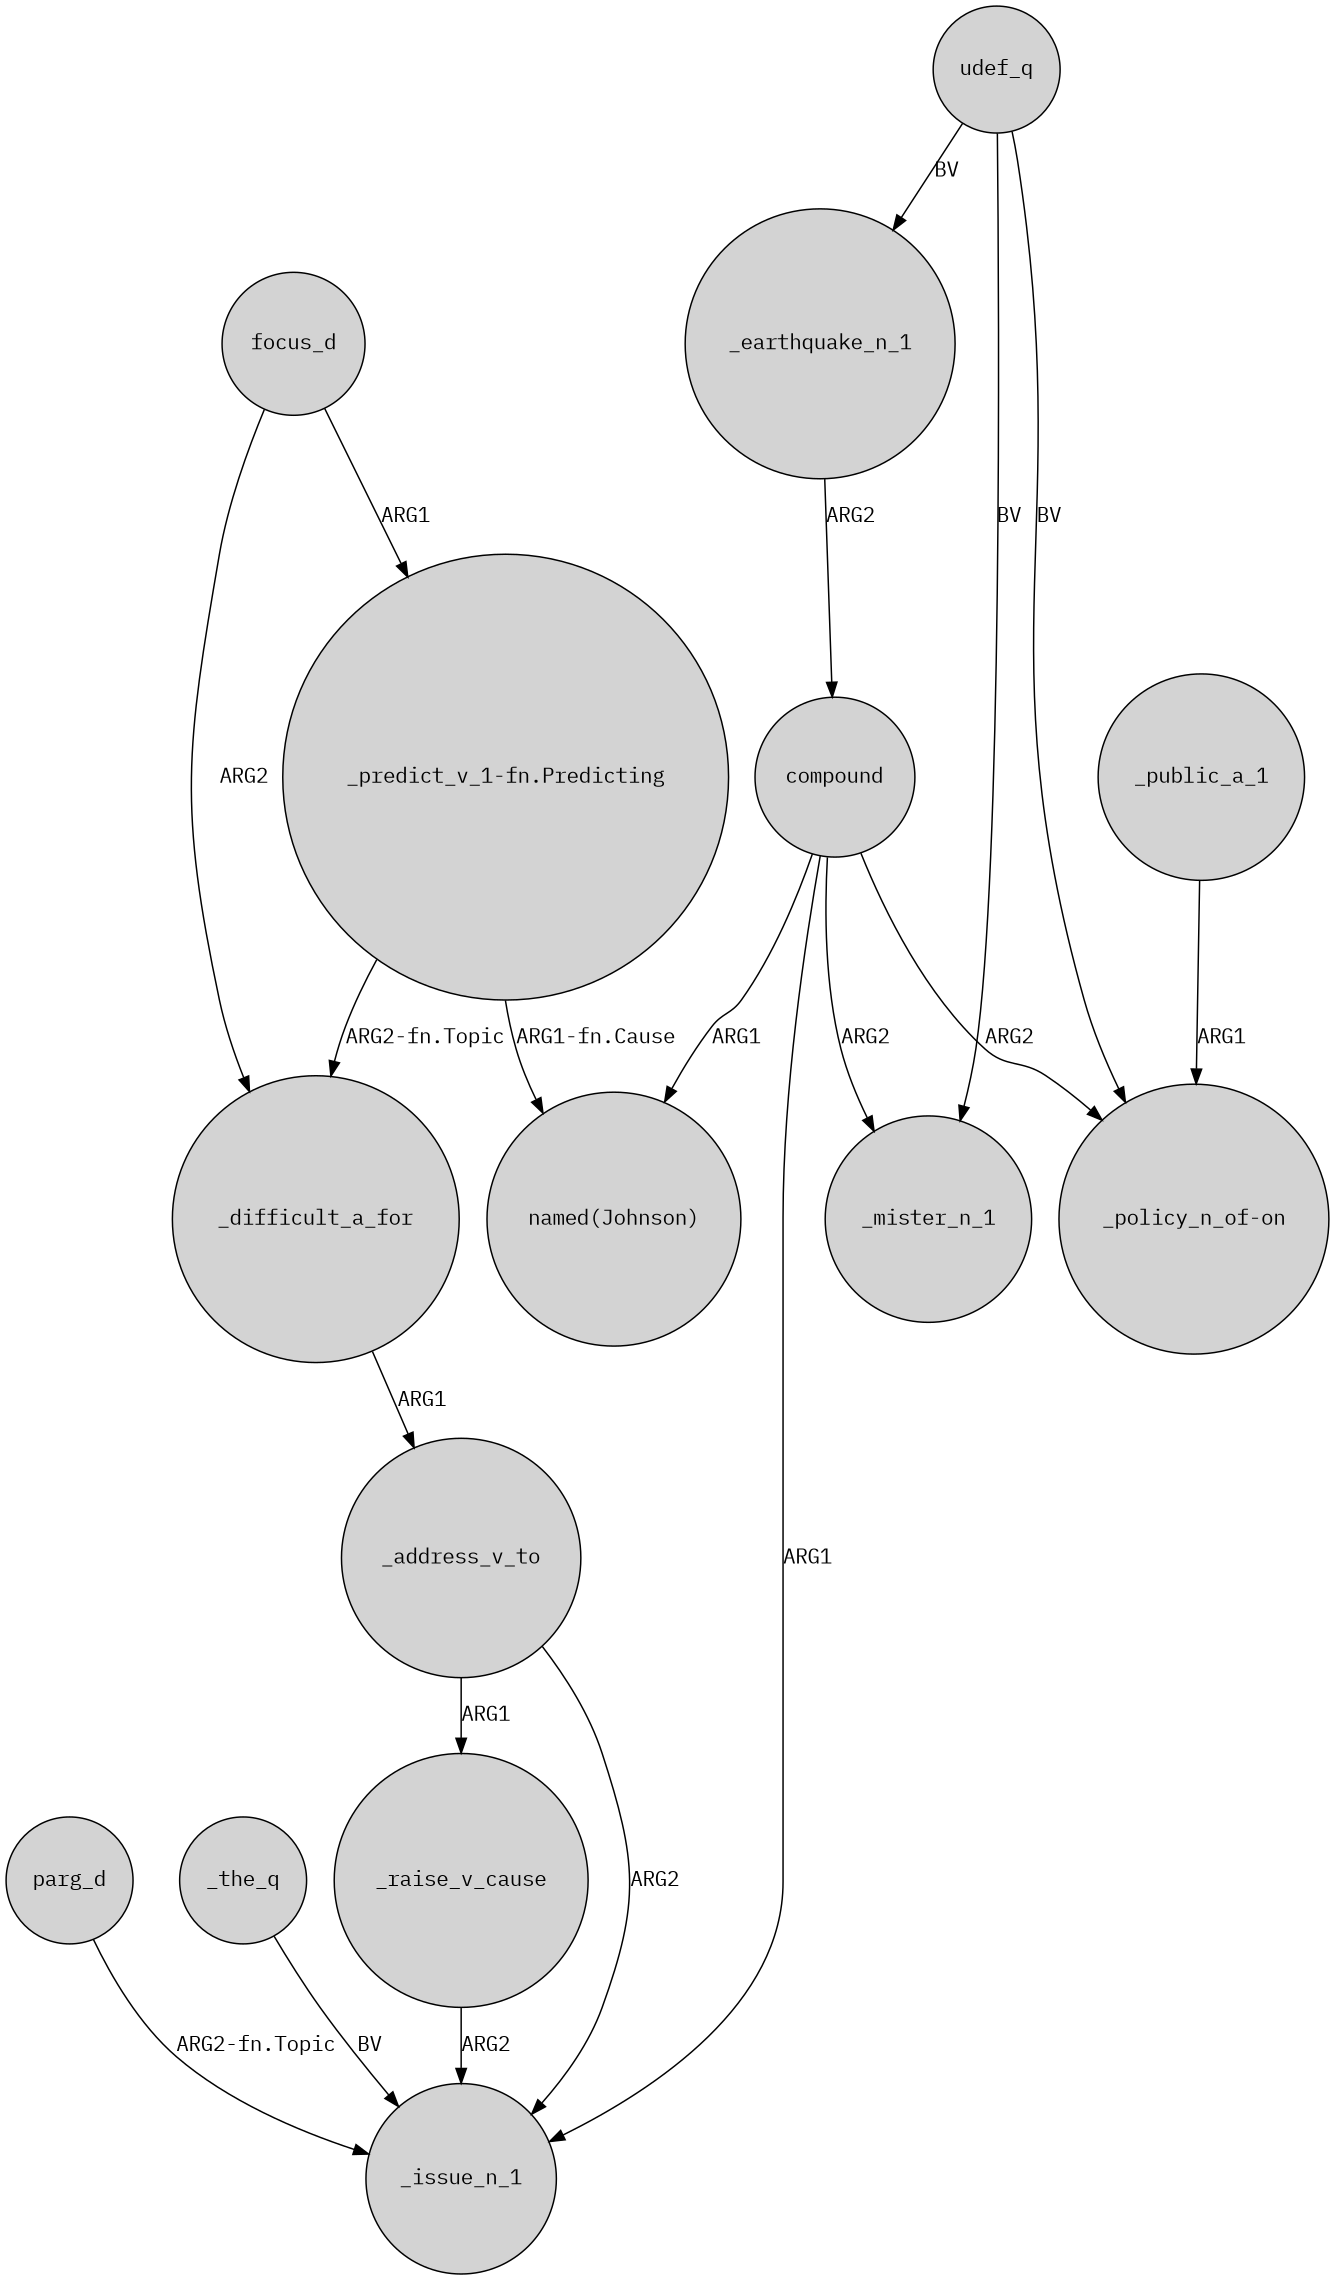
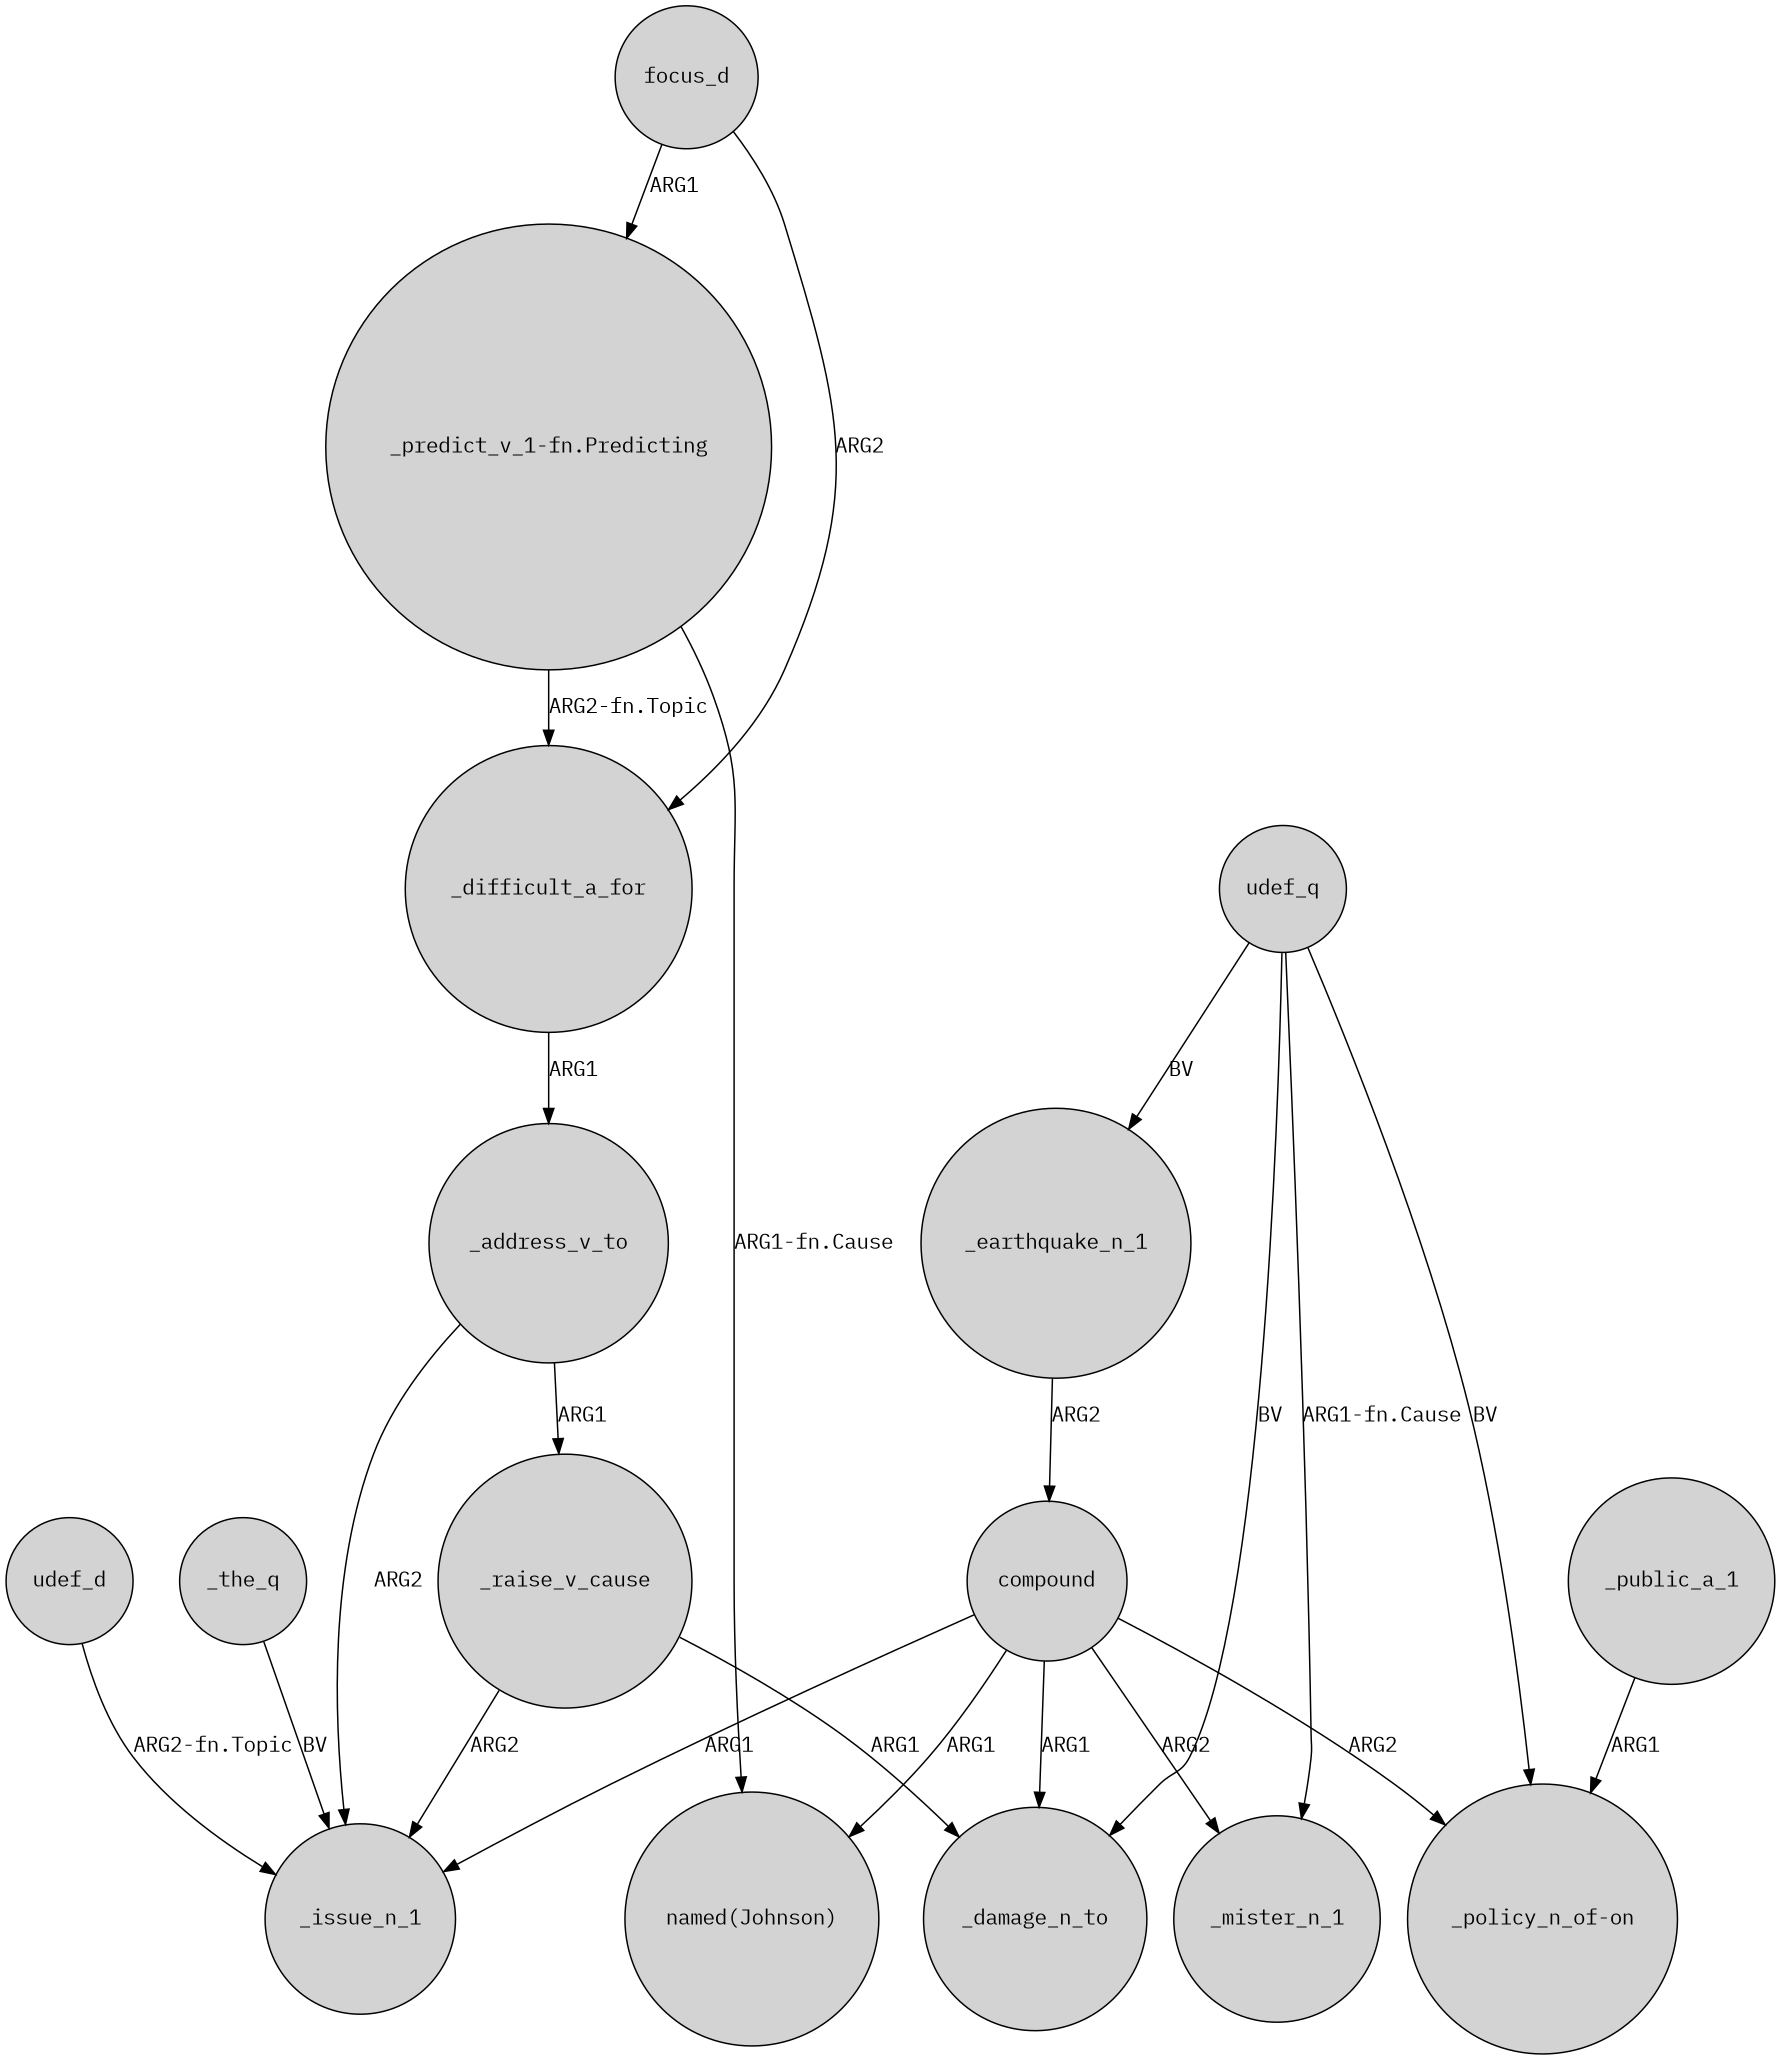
(1009, 517) -> (1382, 1416)
(70, 1880) -> (70, 1581)
none -> (1035, 1919)
